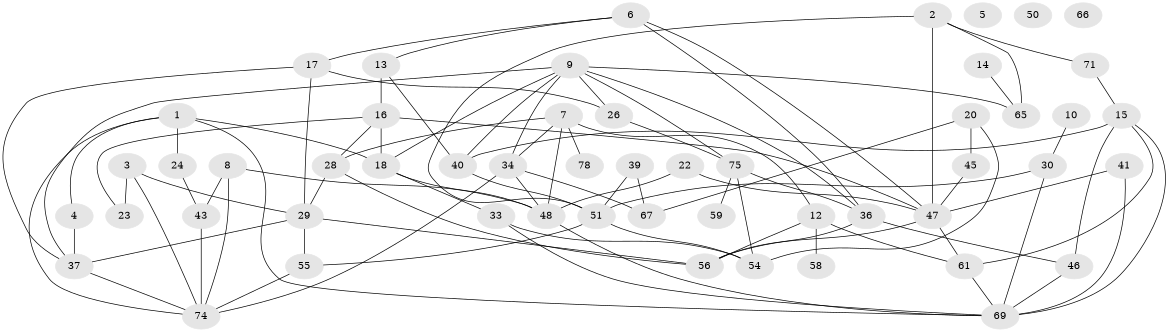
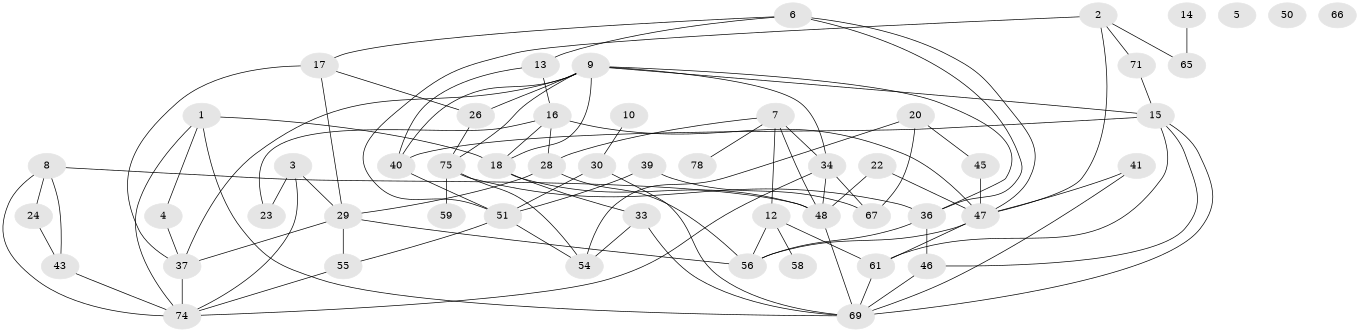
(799, 79) -> (820, 85)
(178, 141) -> (40, 191)
